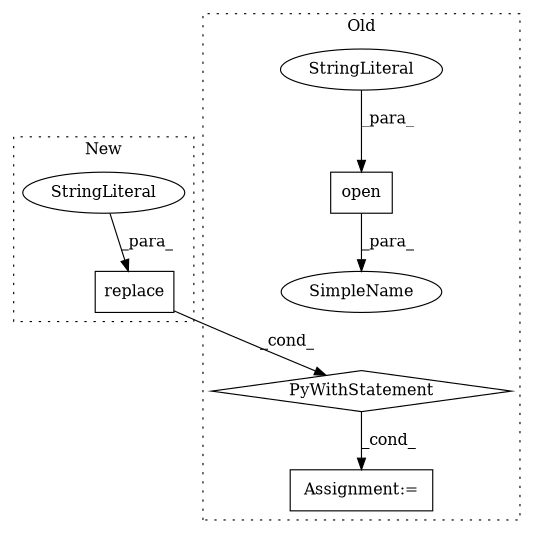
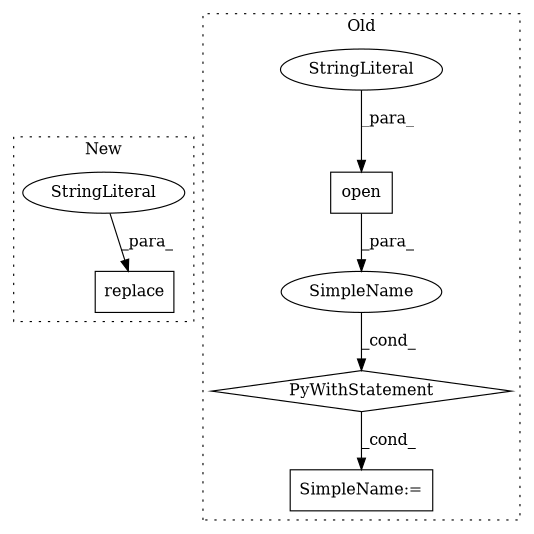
(245, 341) -> (361, 336)
(361, 490) -> (361, 490)
